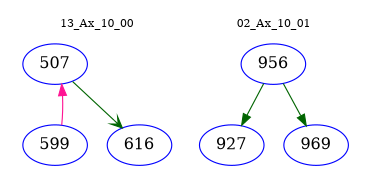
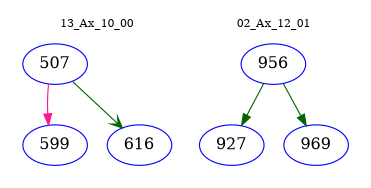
(274, 24) -> (274, 24)
(63, 110) -> (48, 99)
